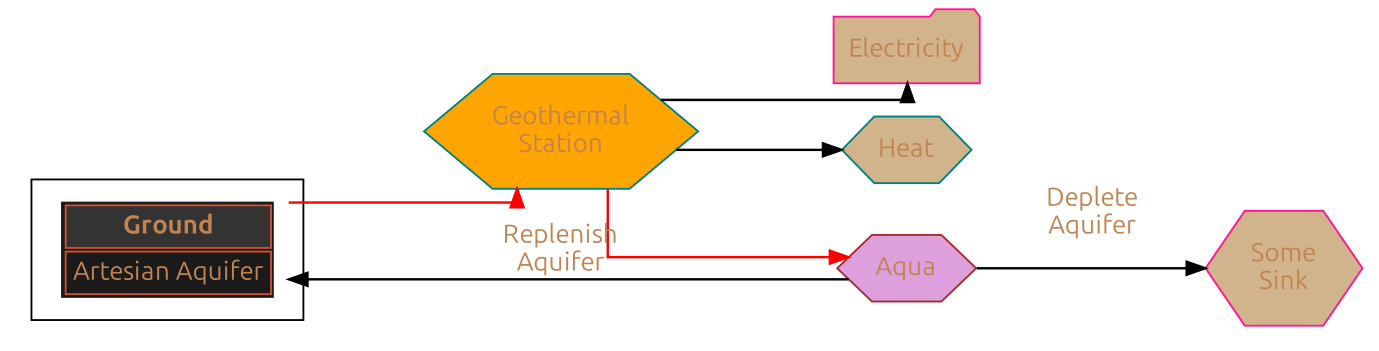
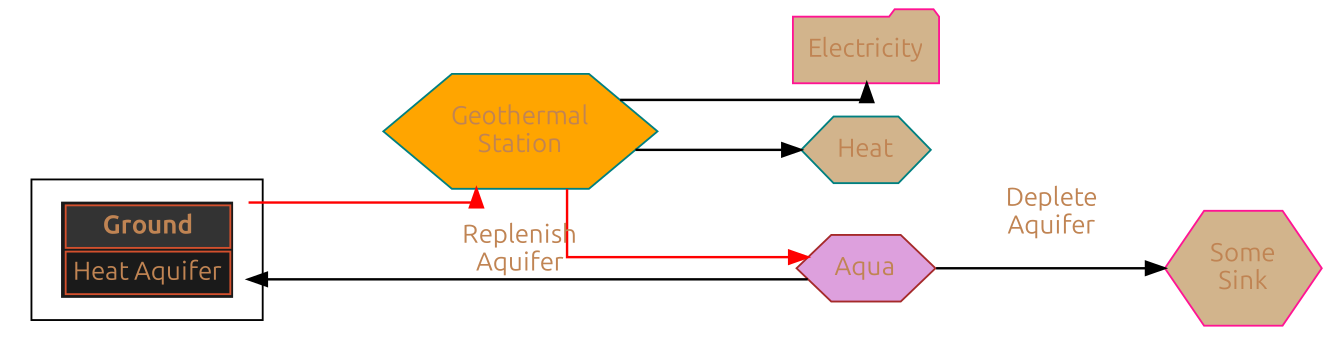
(168, 272) -> (148, 272)
